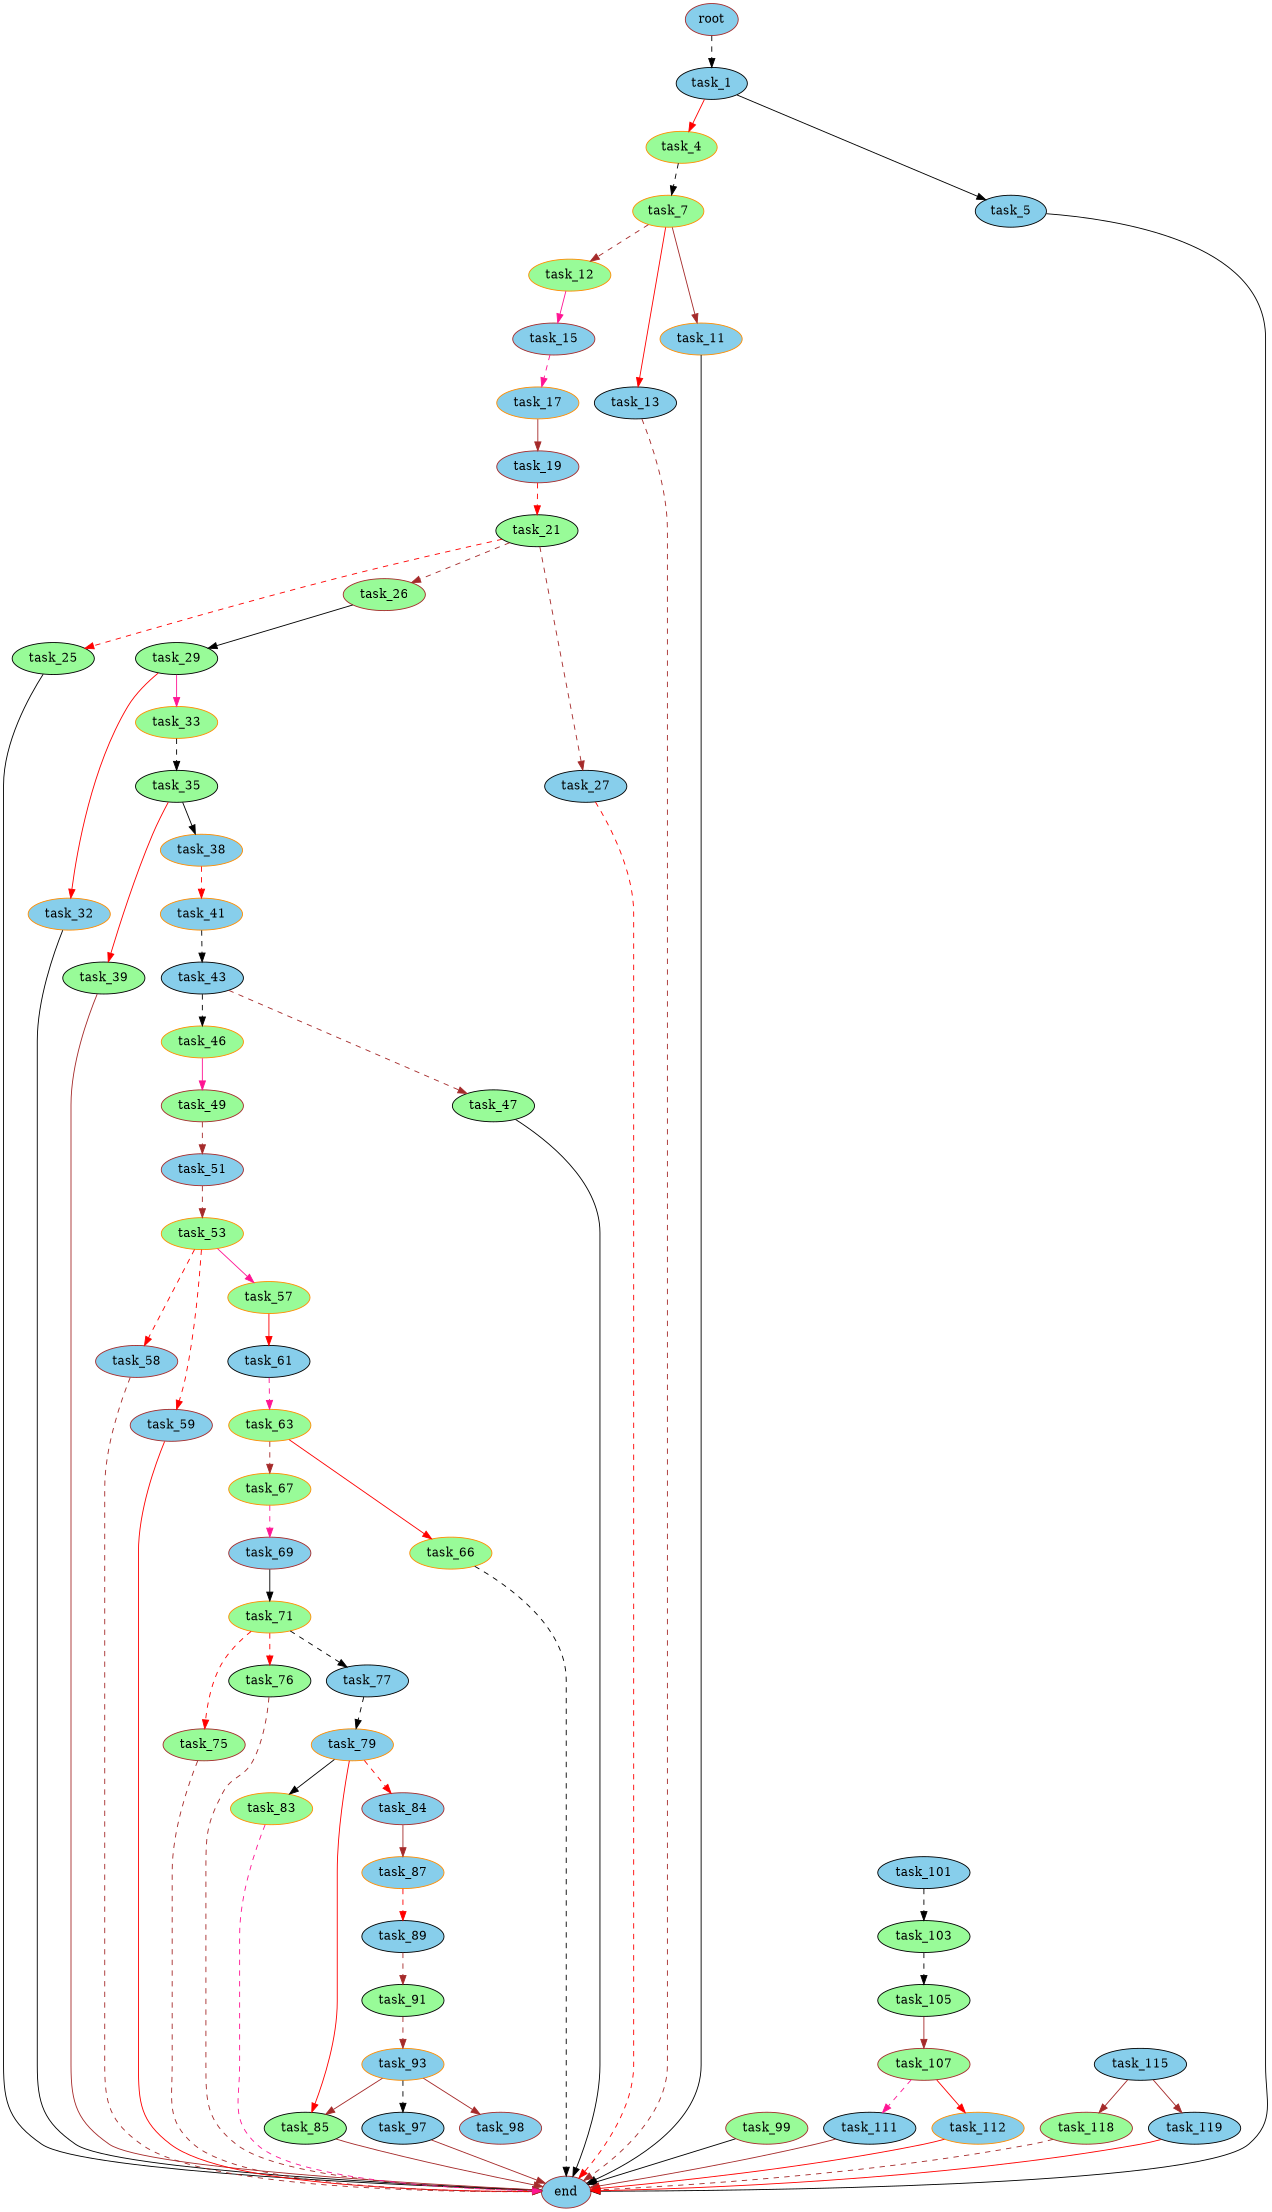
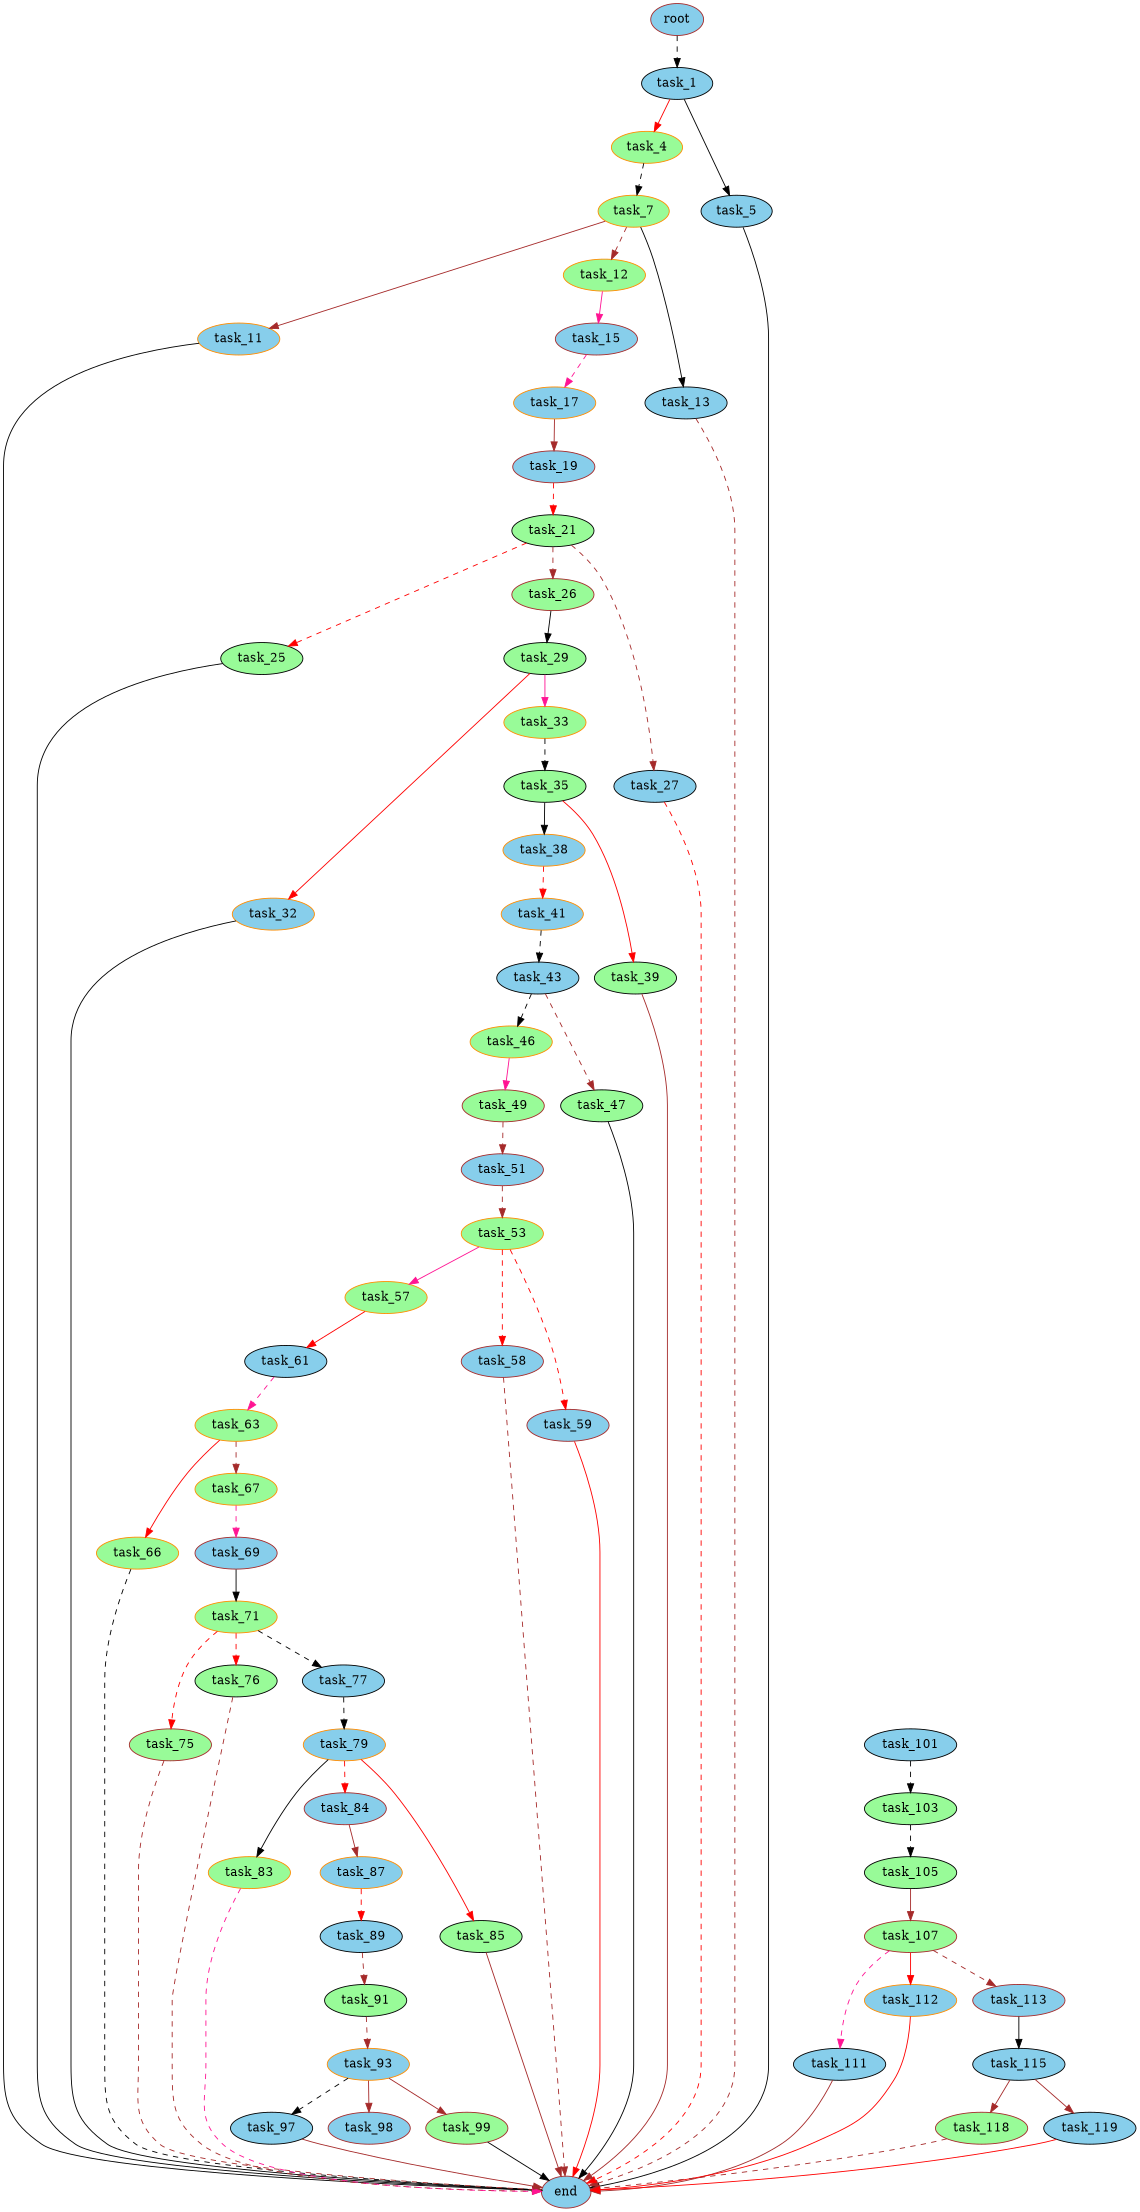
(653, 303) -> (665, 301)
none -> (1019, 2000)
(358, 2094) -> (414, 2094)
